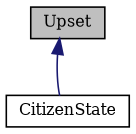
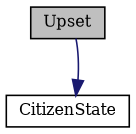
(57, 75) -> (78, 59)
